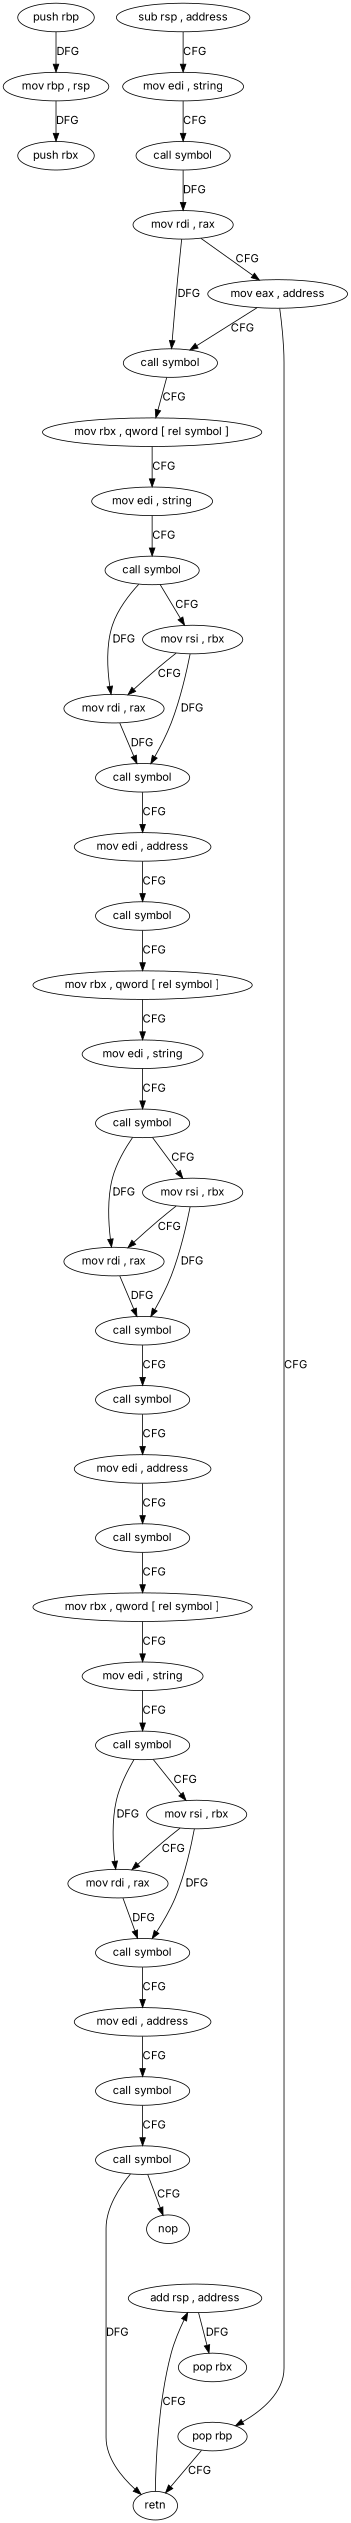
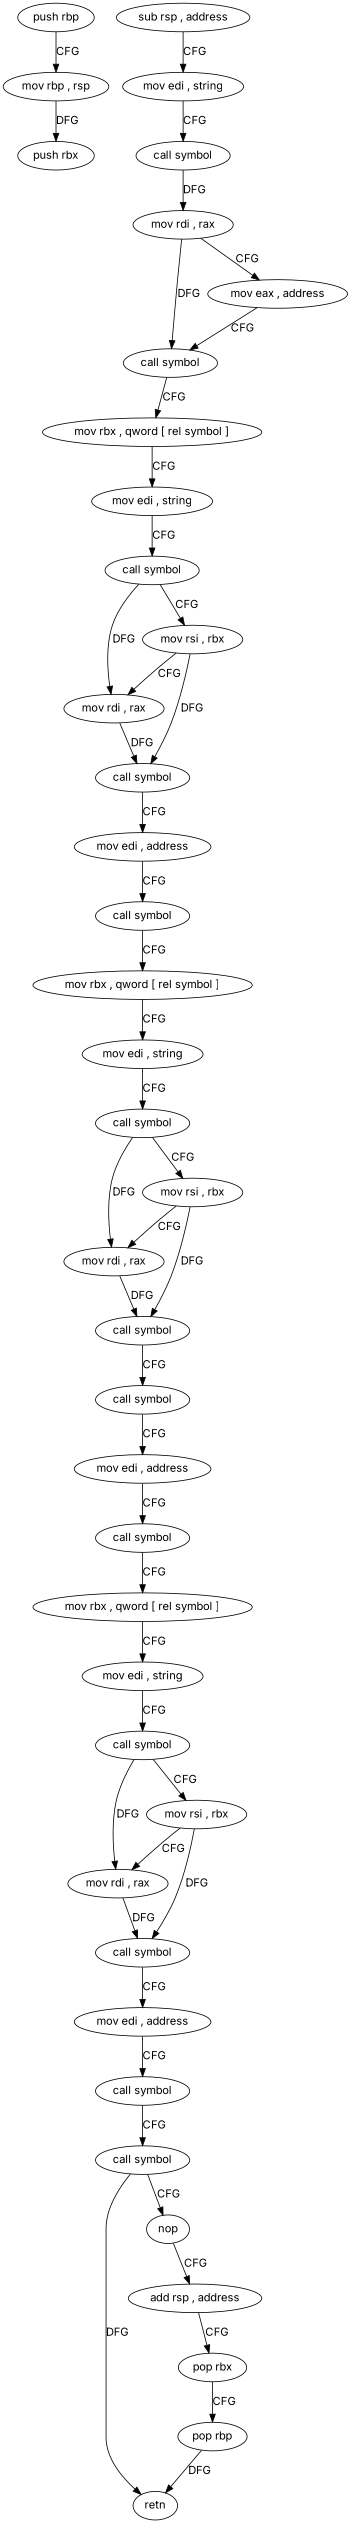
(68, 52) -> (68, 52)
(284, 1374) -> (213, 2398)
(217, 2333) -> (217, 2333)
(162, 2404) -> (180, 2260)
(200, 2471) -> (200, 2471)
